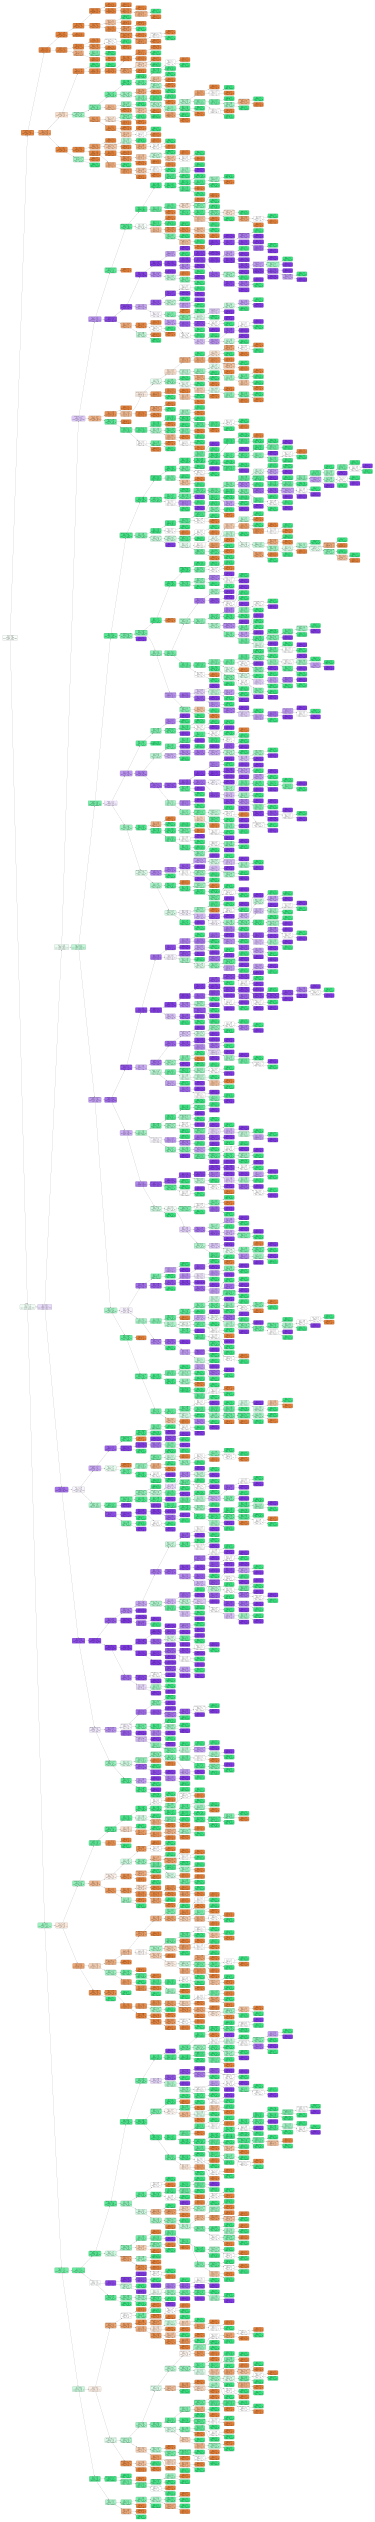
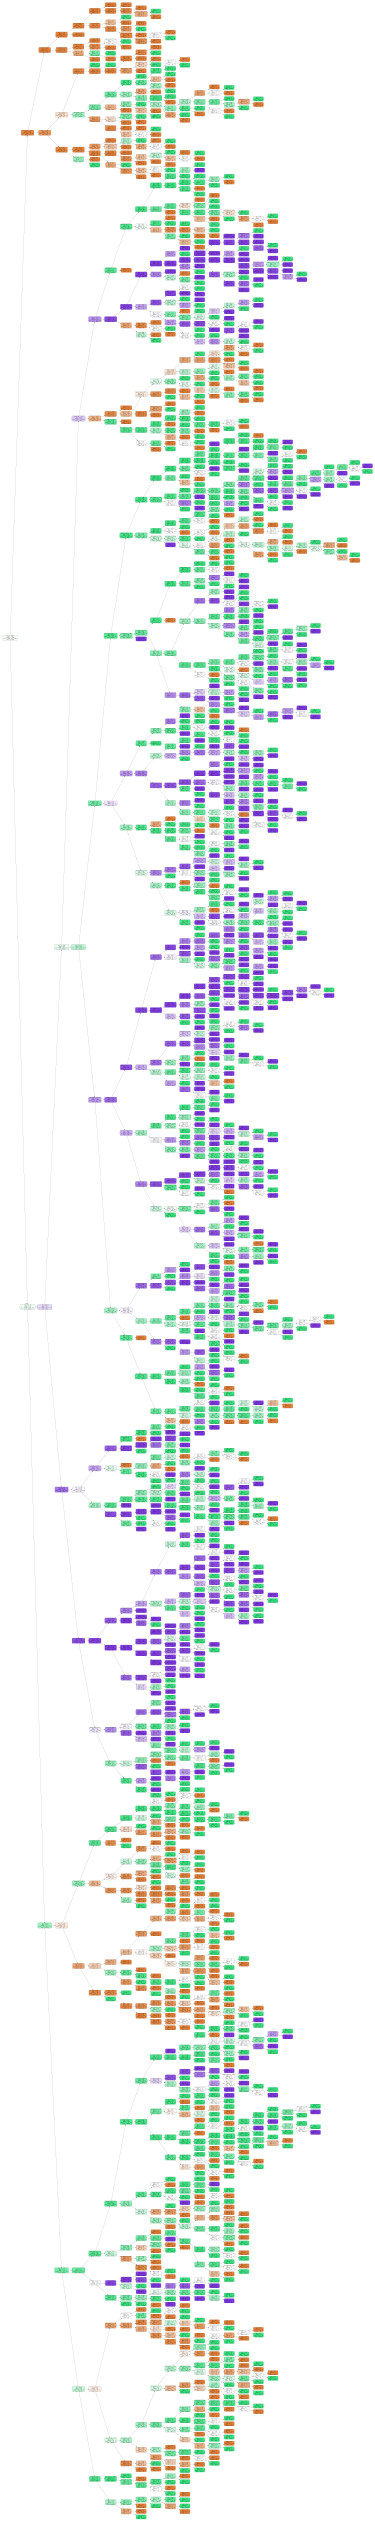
none -> (170, 1997)
